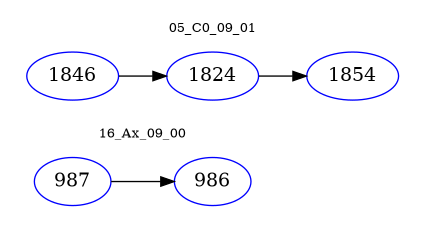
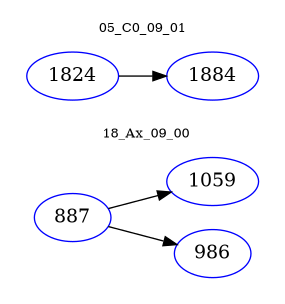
(73, 76) -> none
(353, 76) -> (213, 76)
(143, 134) -> (147, 134)
(73, 182) -> (73, 218)
none -> (213, 182)
